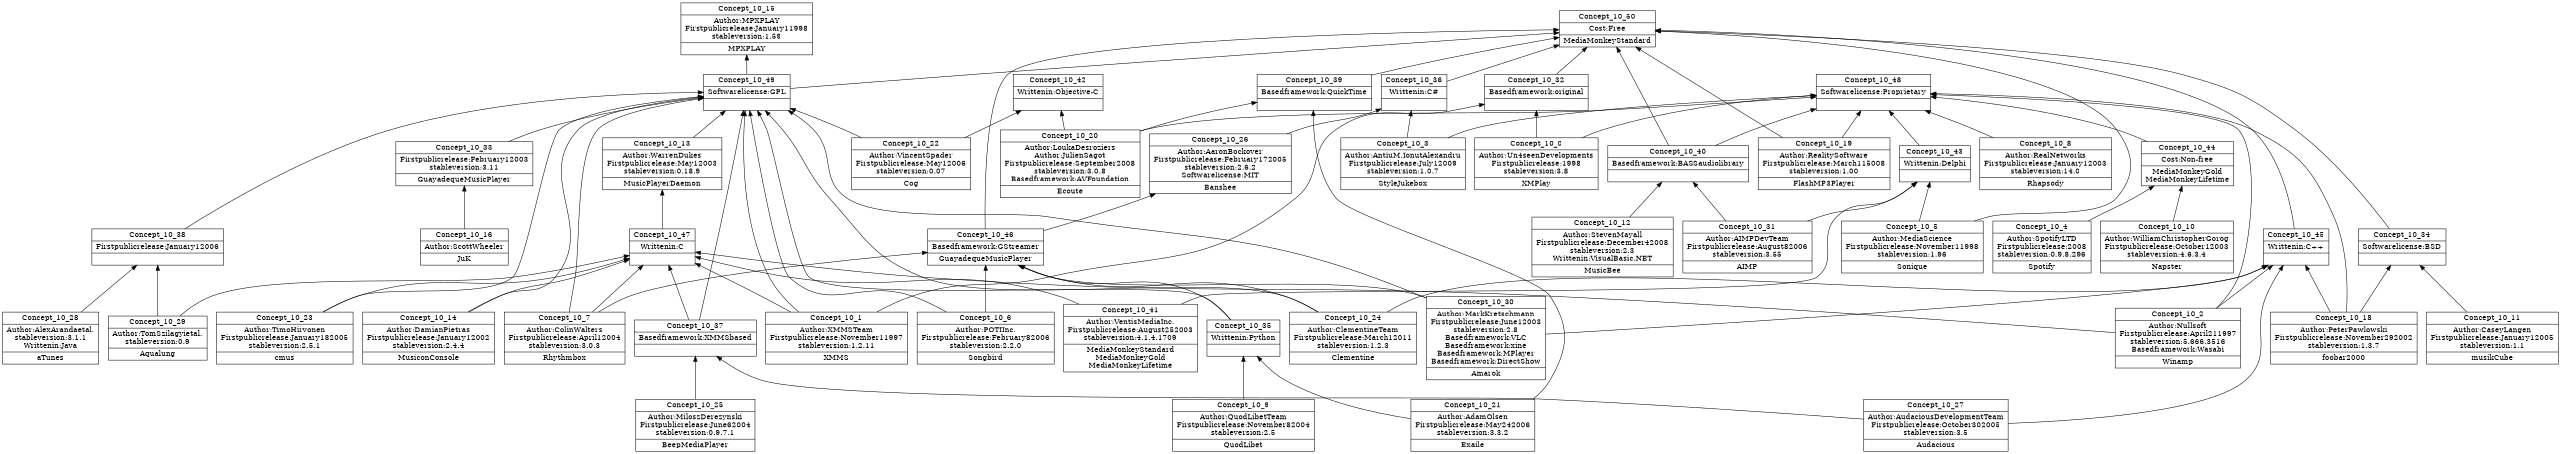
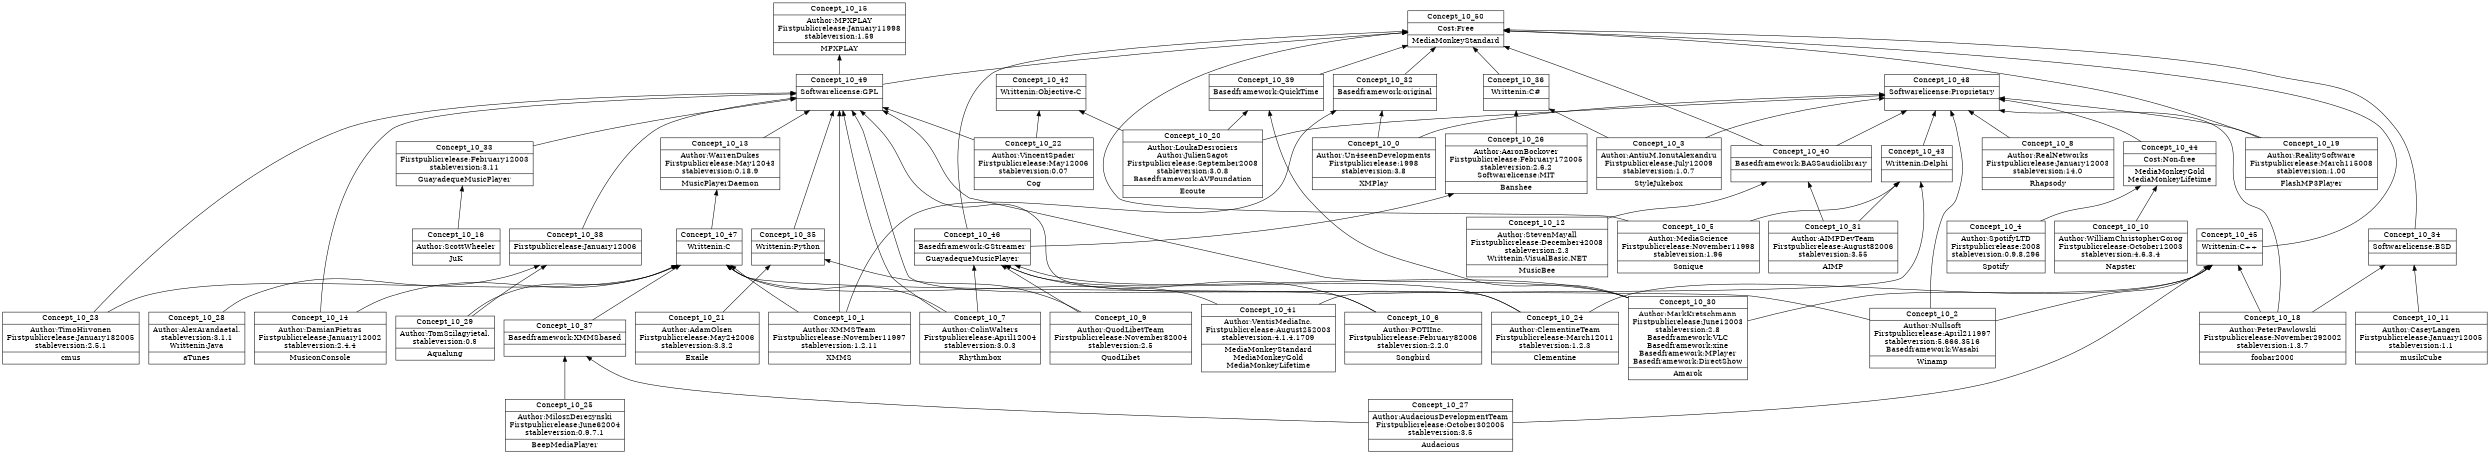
(662, 164) -> (720, 164)
(722, 218) -> none
(1457, 252) -> (1414, 264)
(1132, 282) -> (1031, 283)
